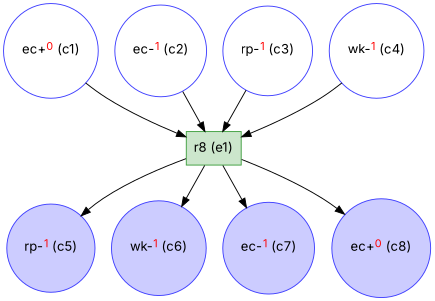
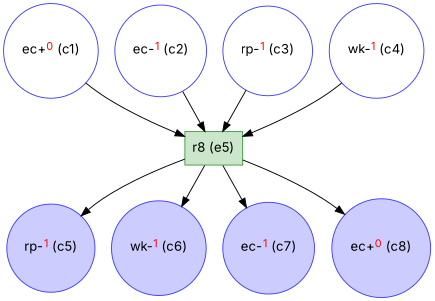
(214, 148) -> (214, 148)
